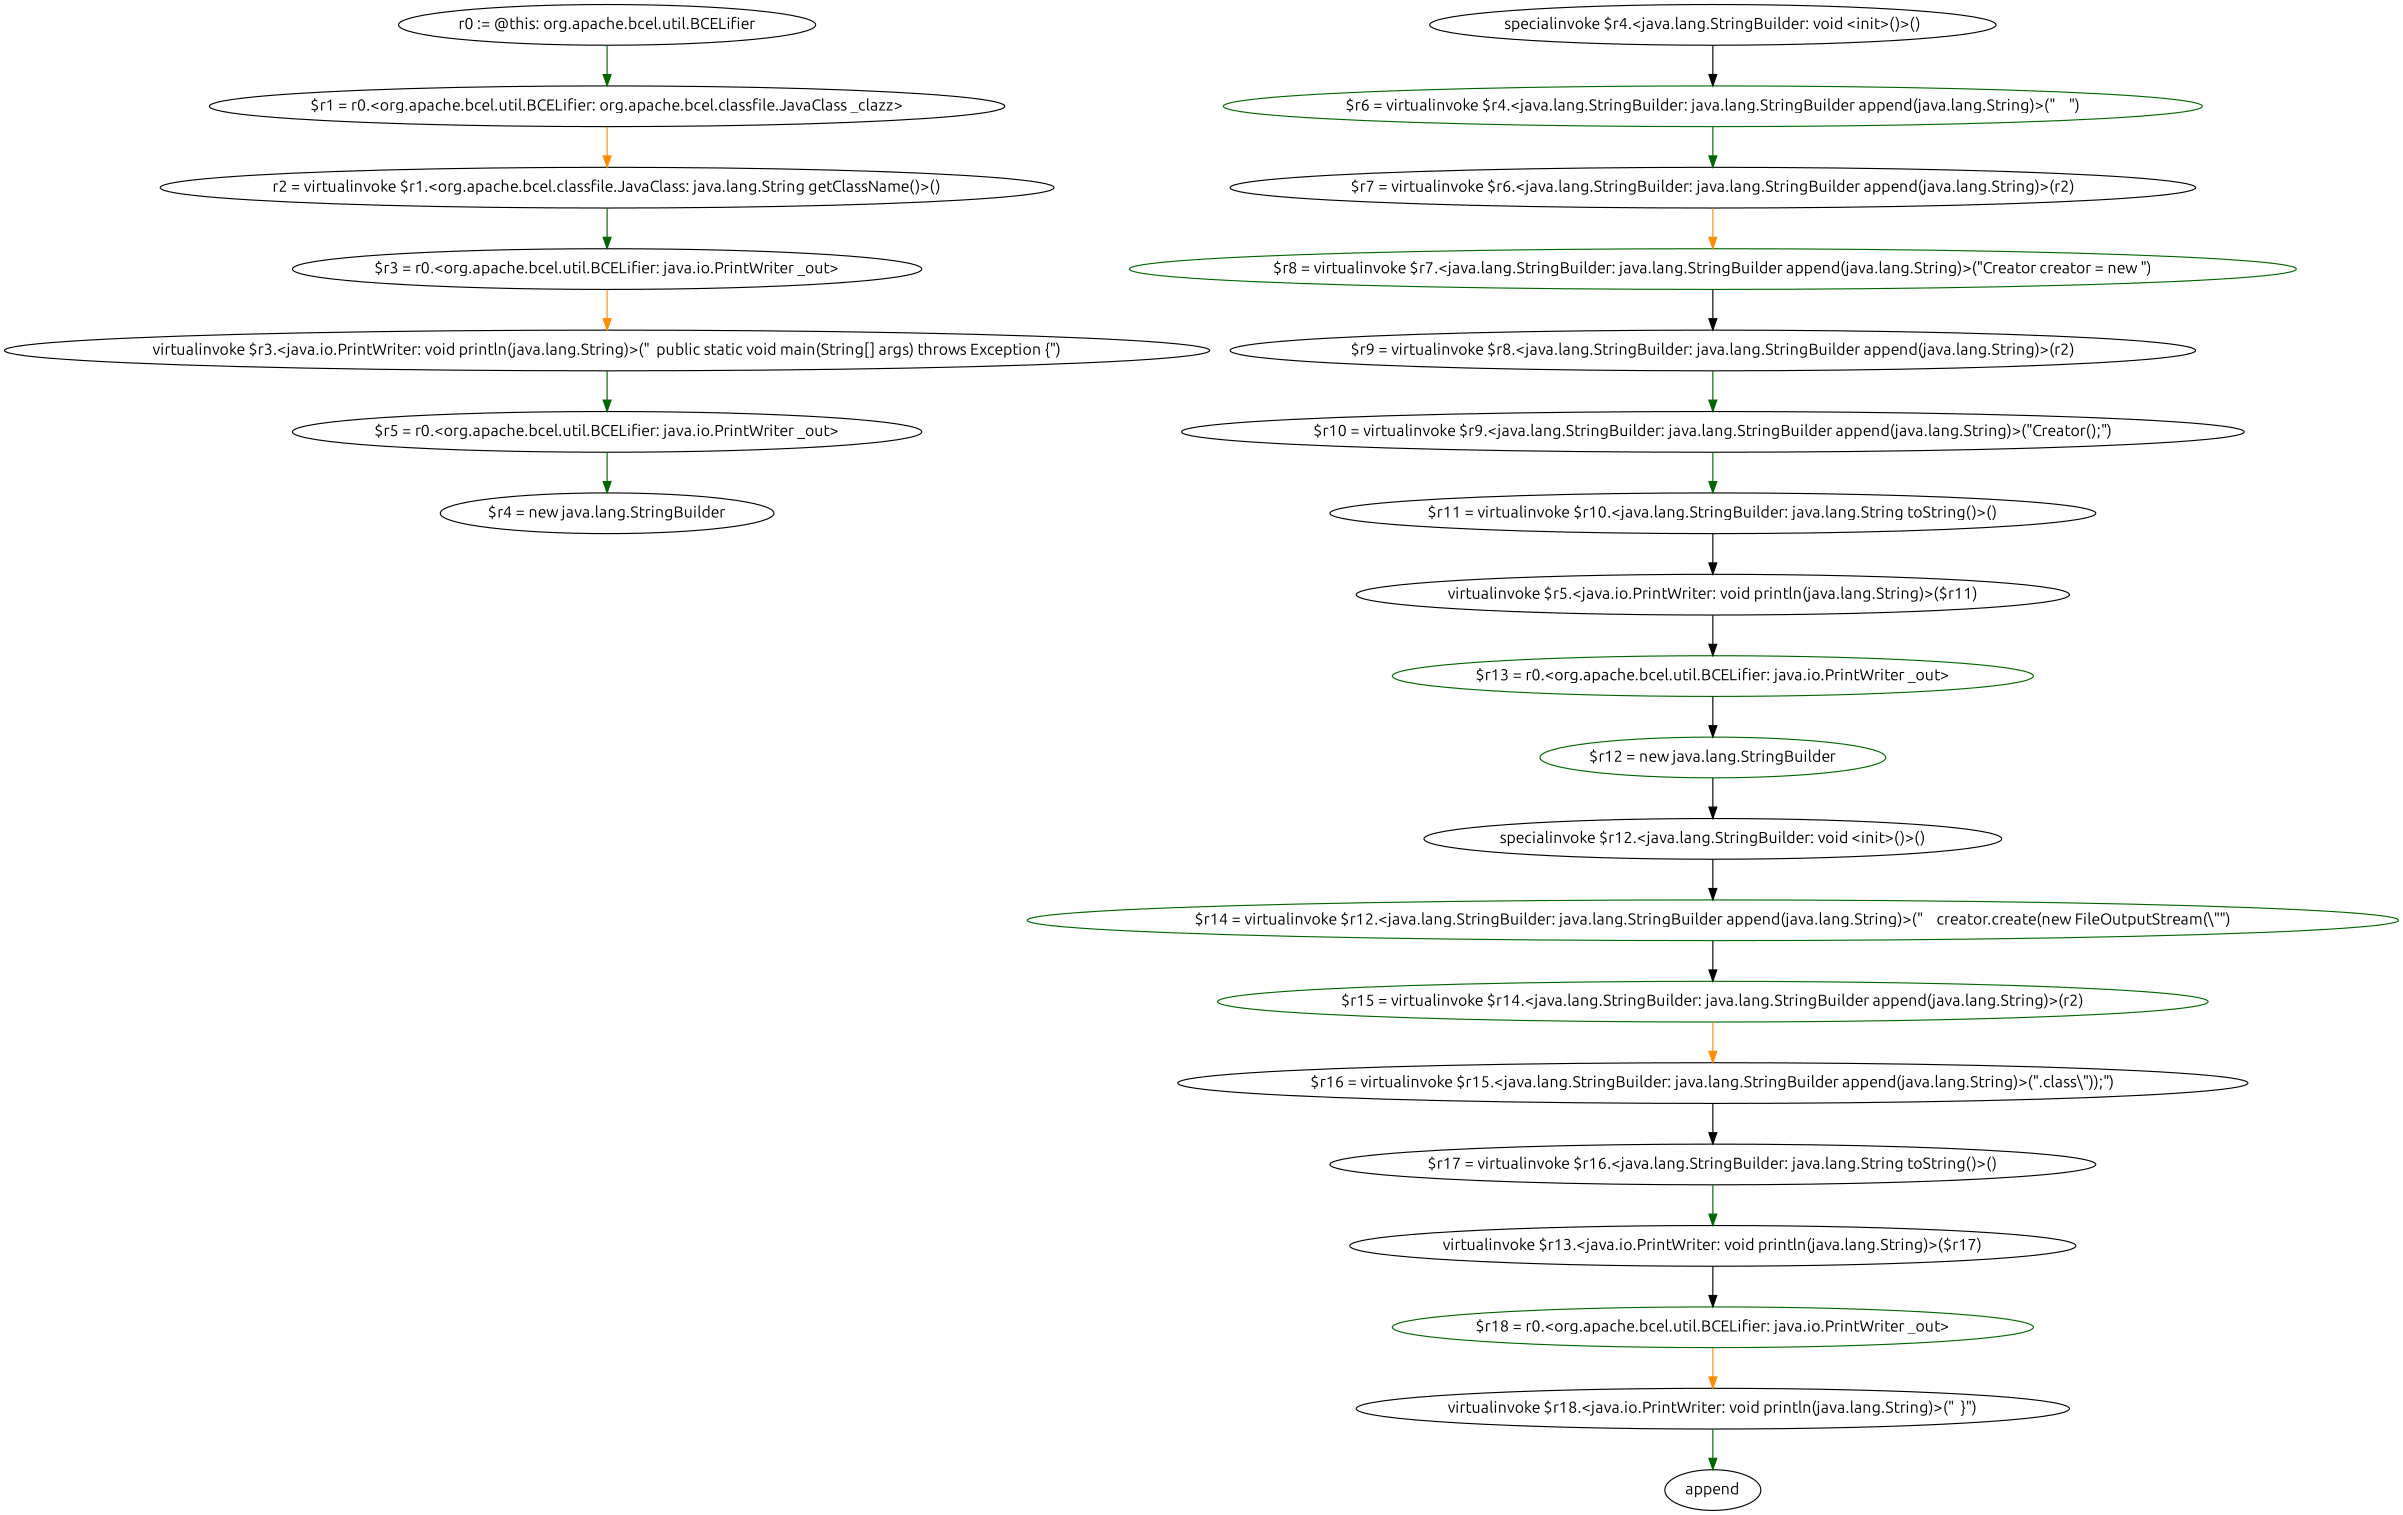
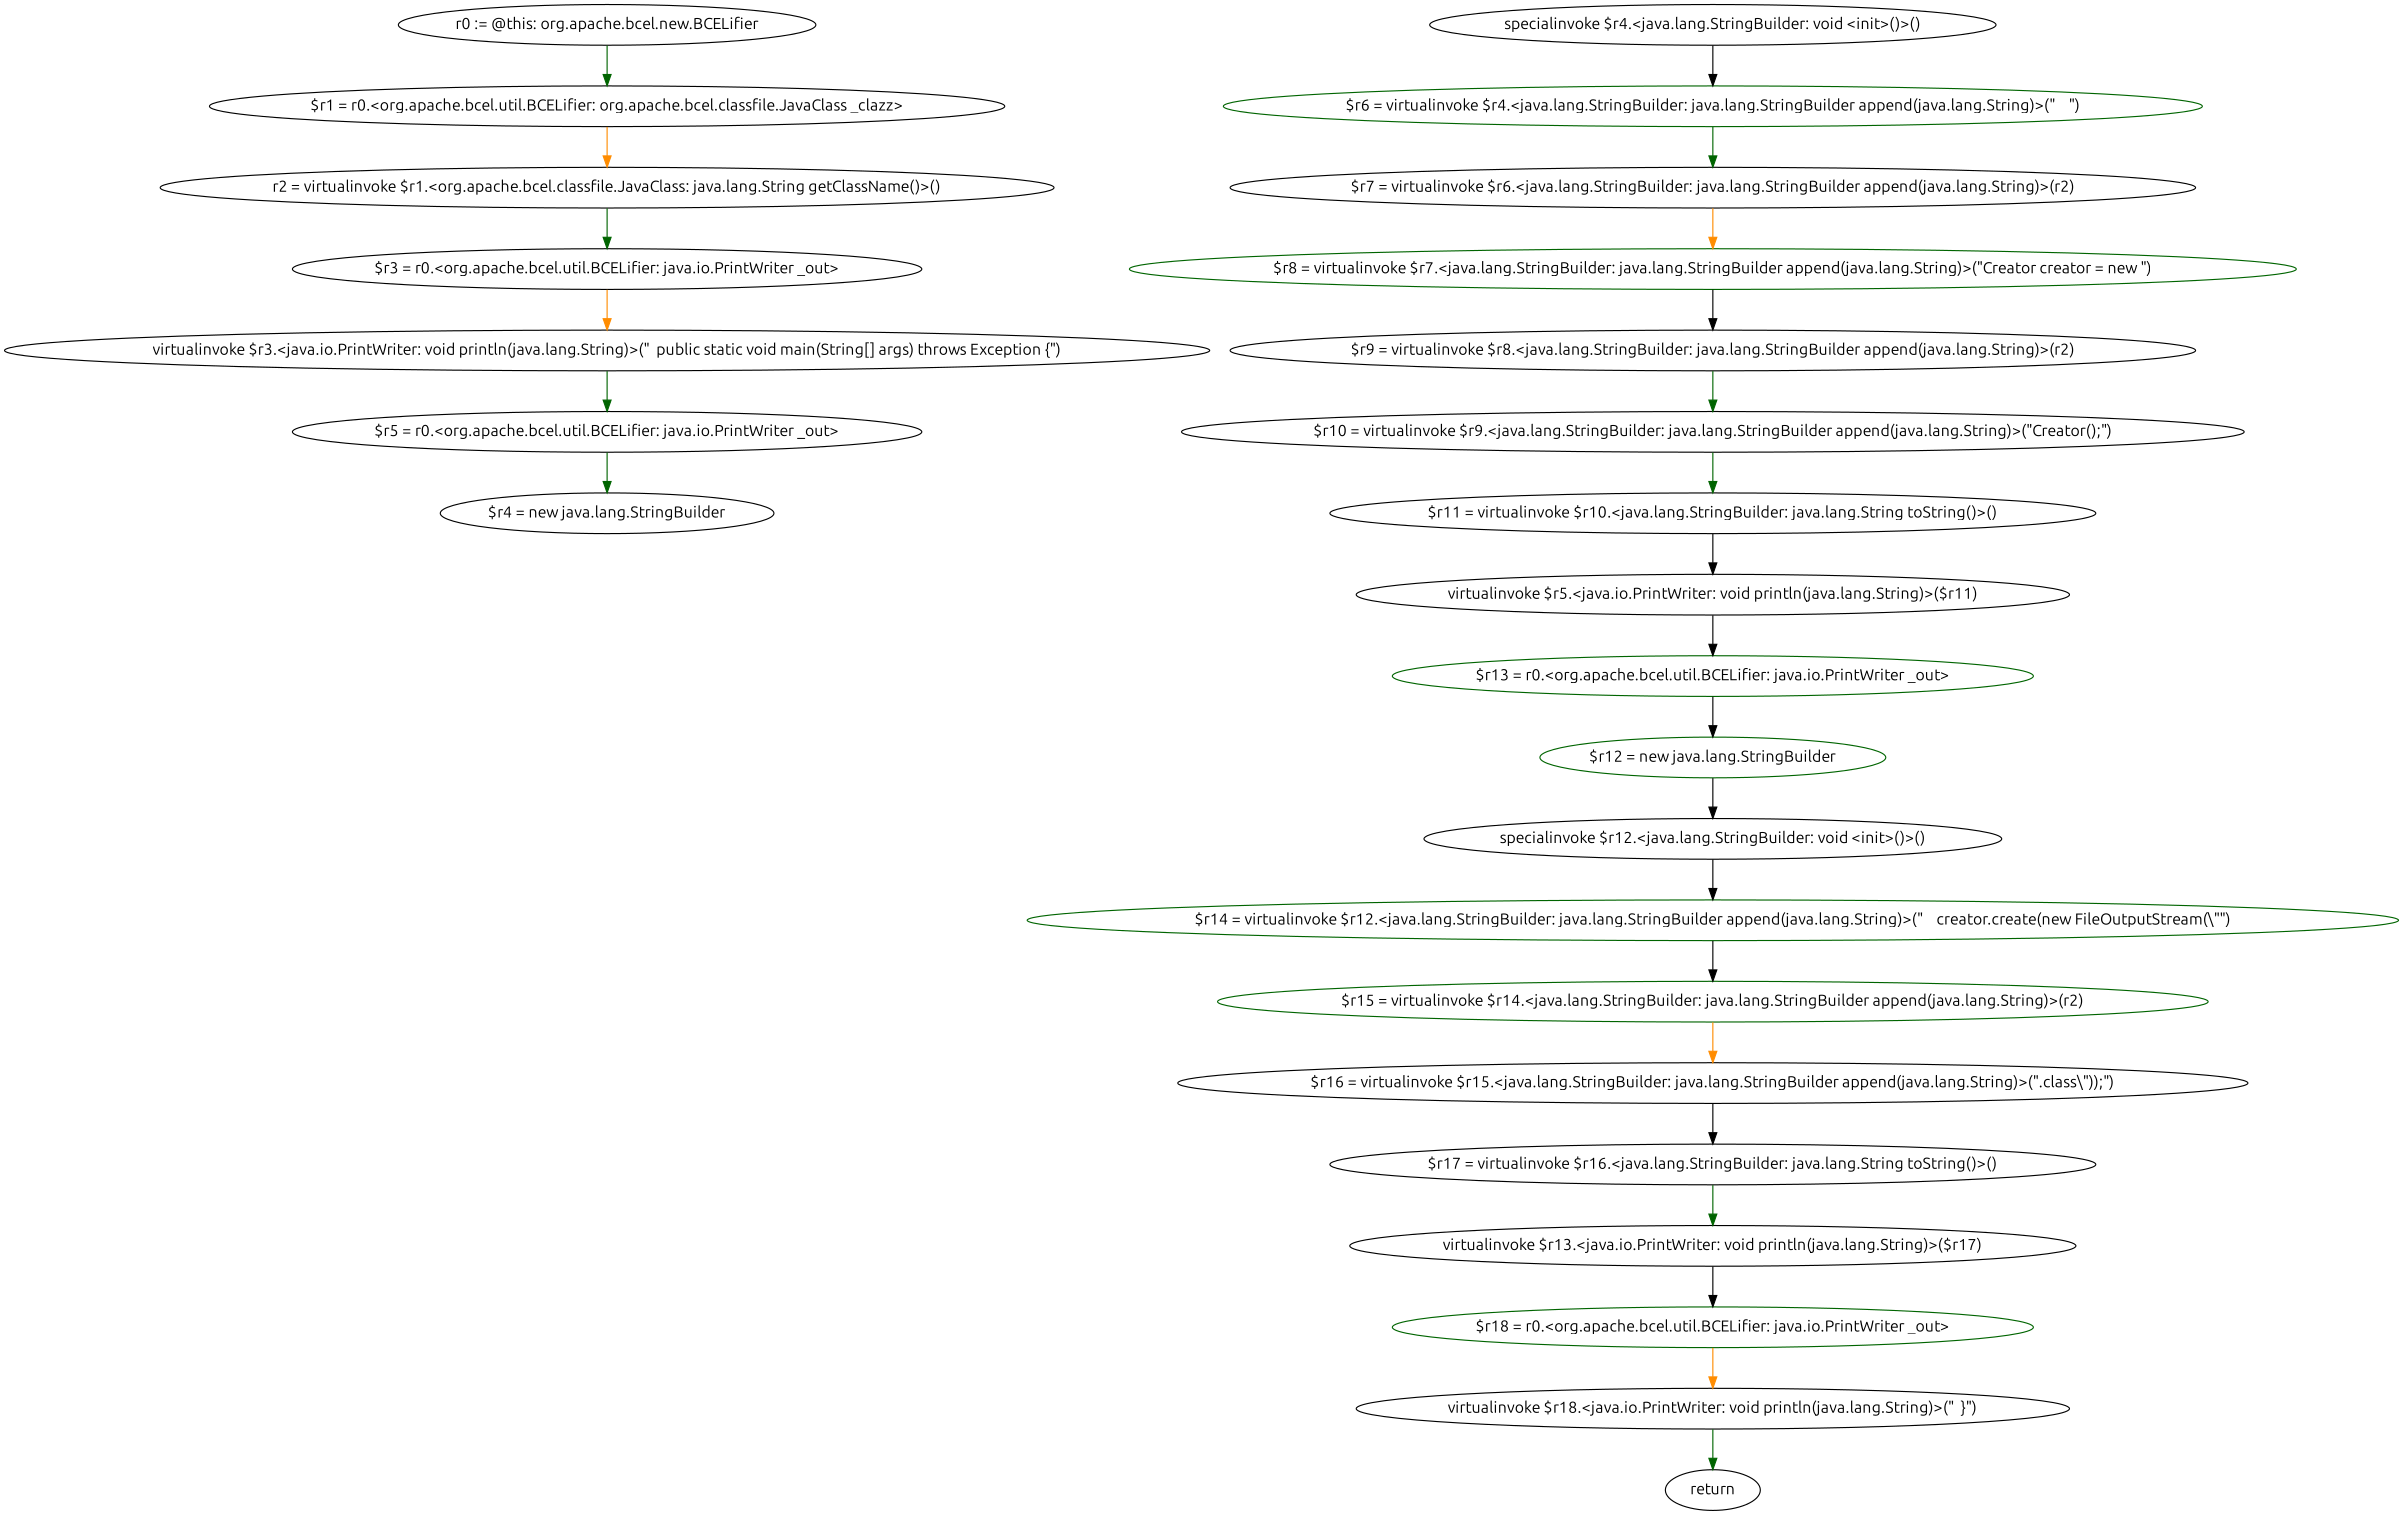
(607, 25) -> (607, 25)
(1713, 1490) -> (1713, 1490)
